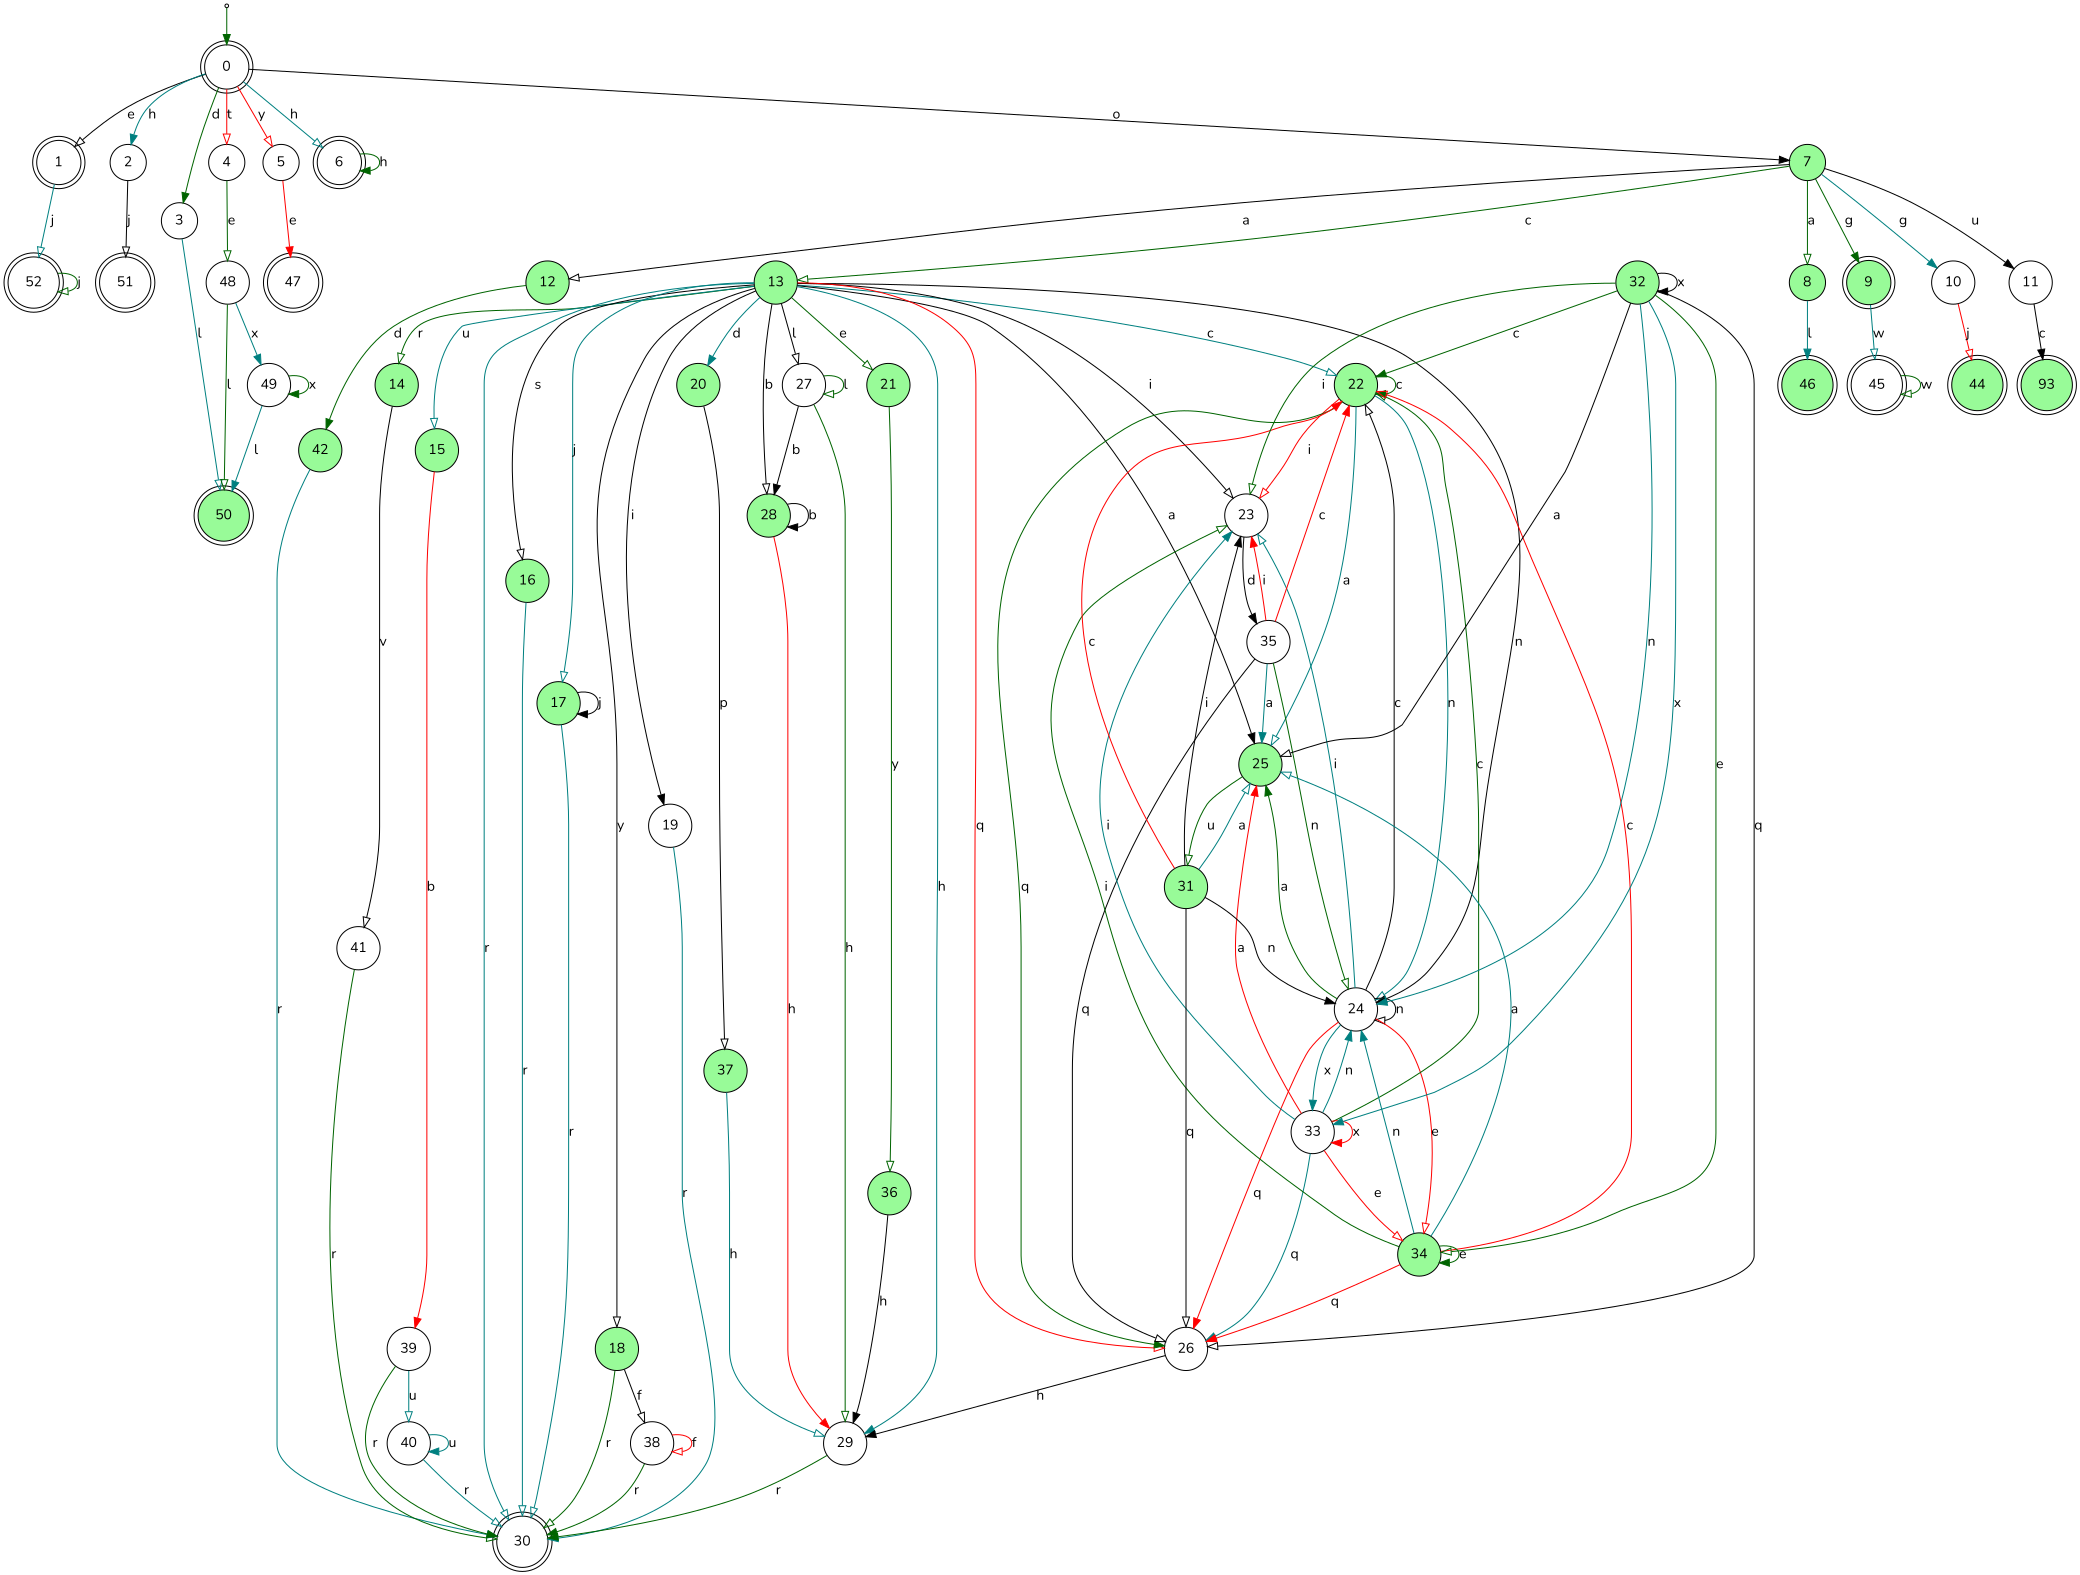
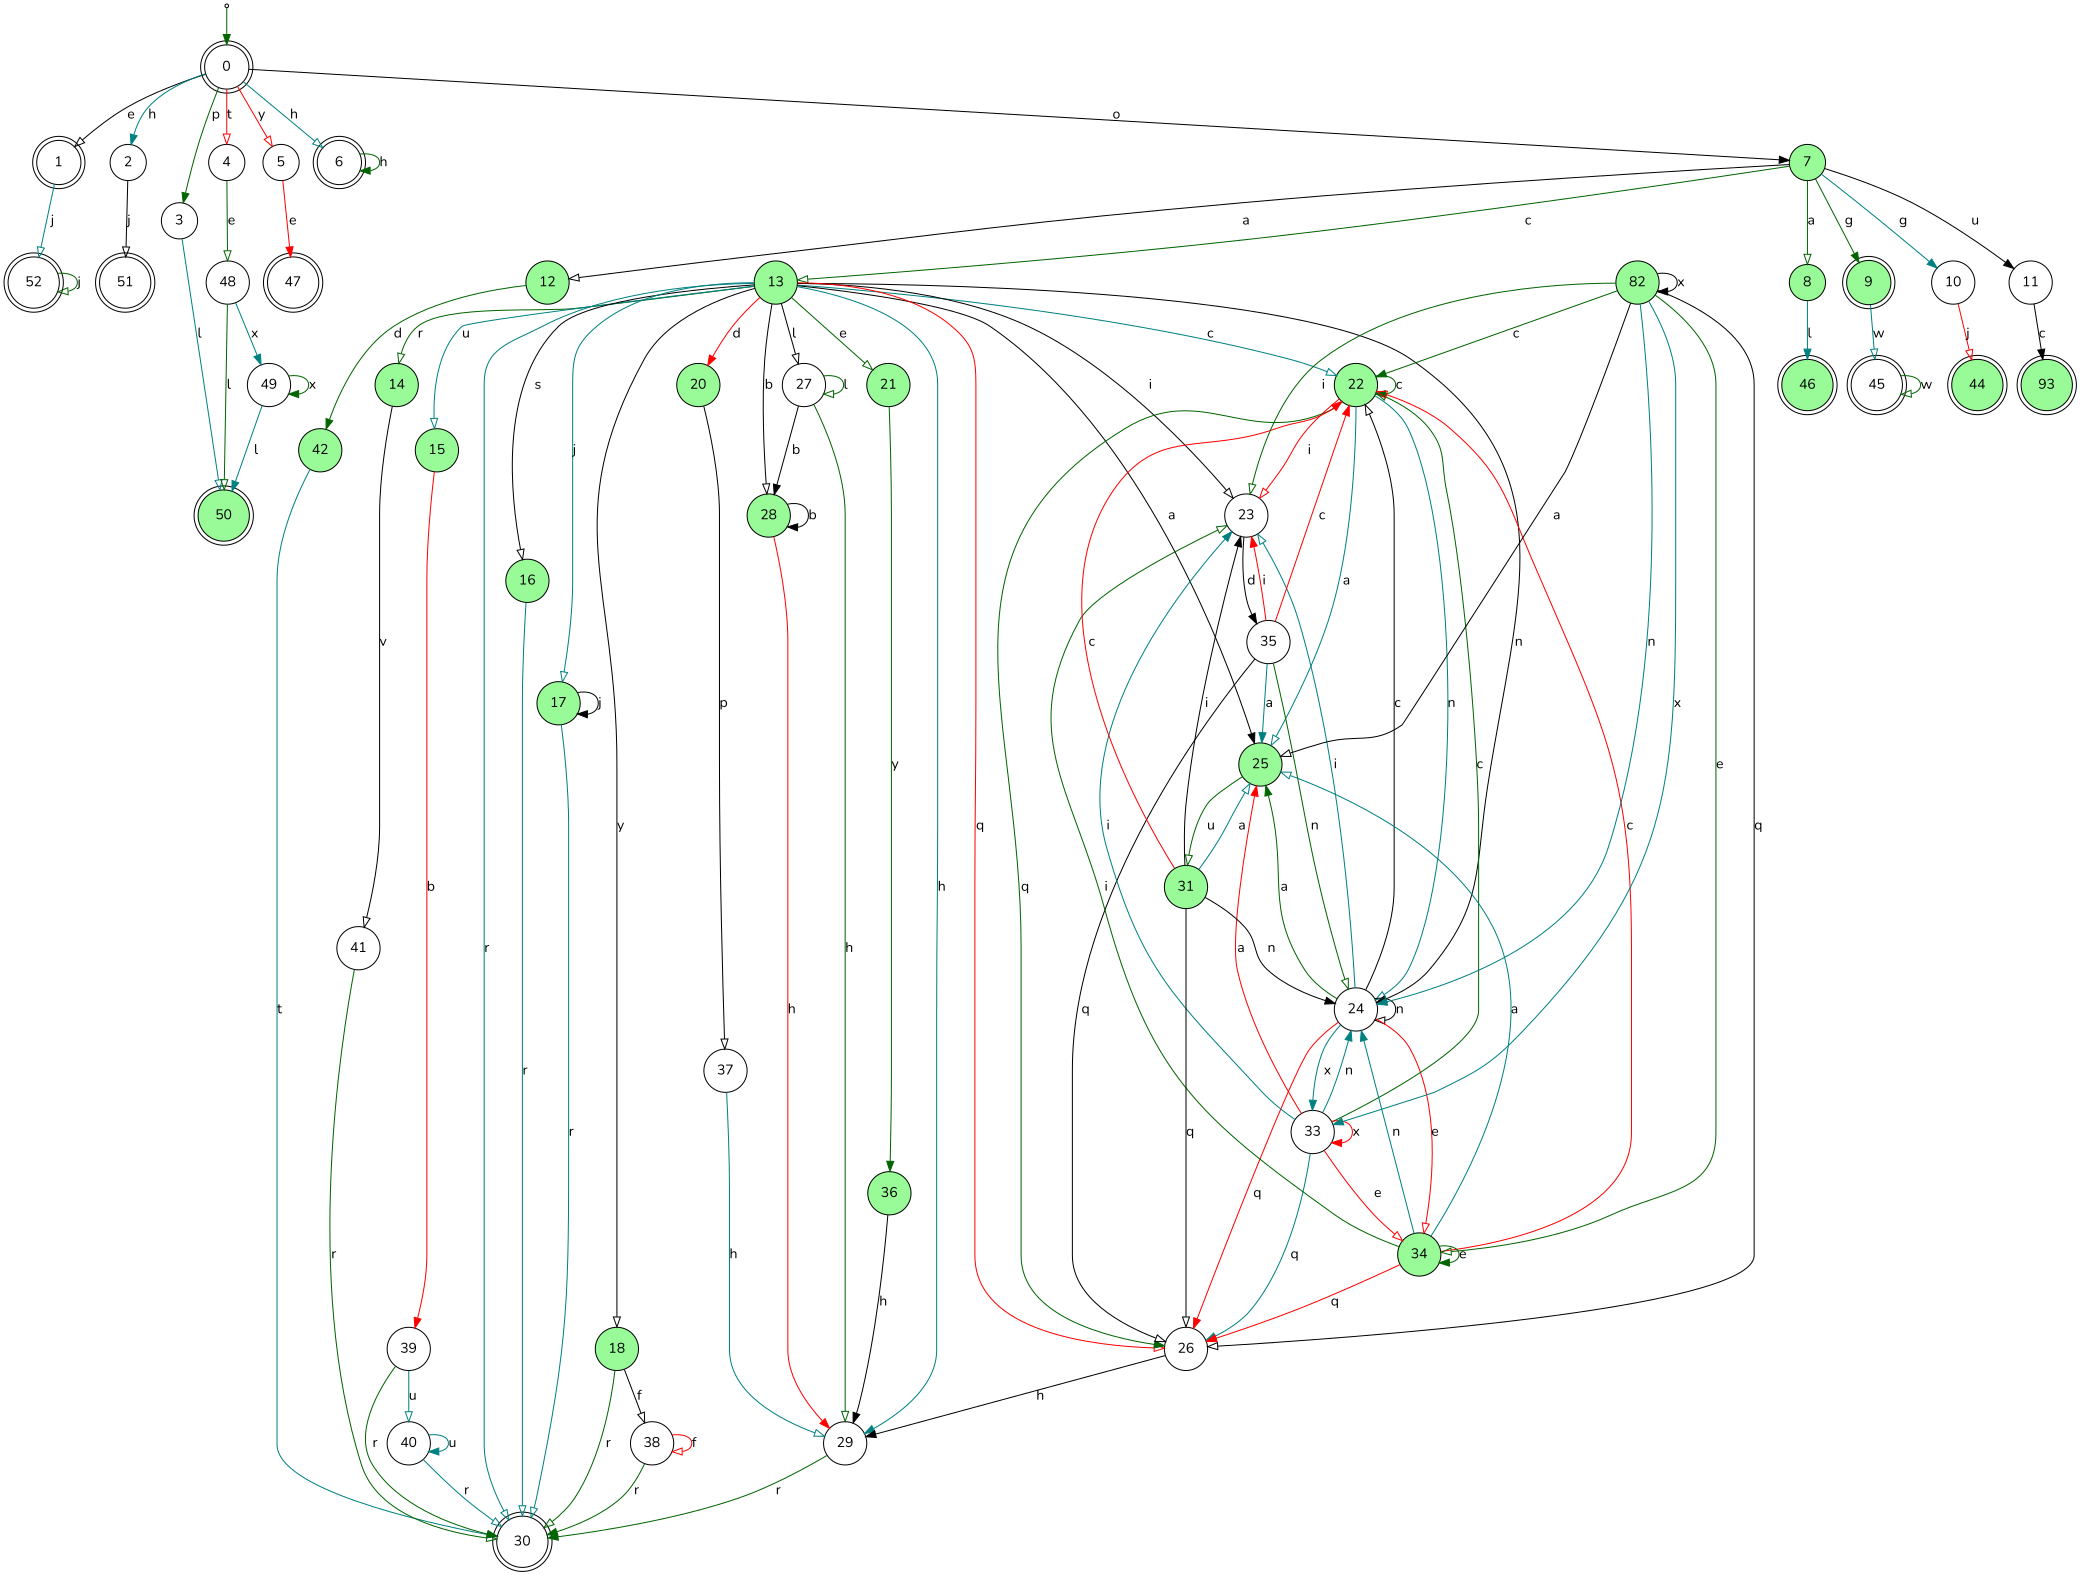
(216, 115) -> (216, 115)
(1638, 283) -> (1638, 283)
(734, 325) -> (734, 325)
(891, 784) -> (891, 784)
(670, 826) -> none
(280, 1009) -> (280, 1009)
(726, 1071) -> (726, 1071)
